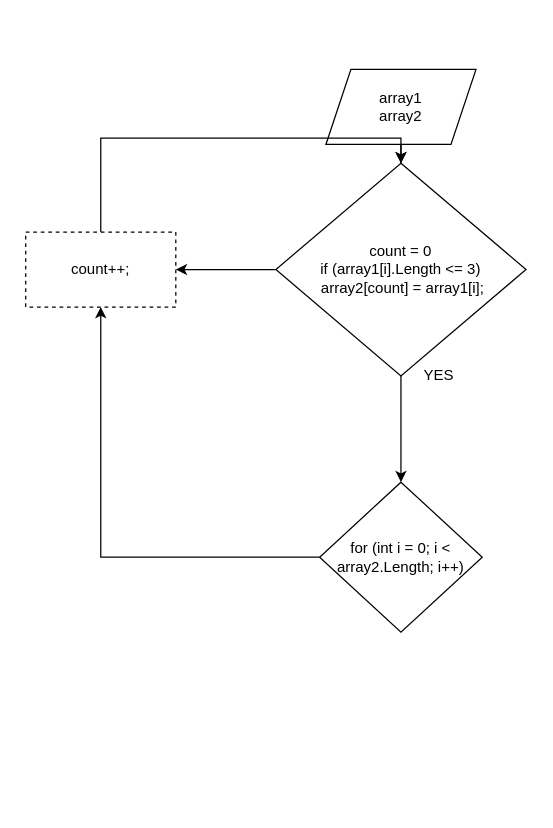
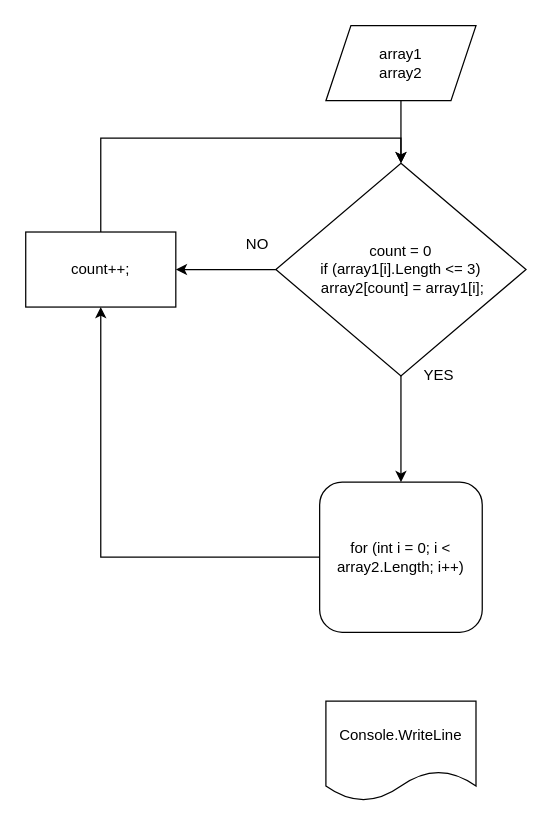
(401, 107) -> (401, 63)
none -> (257, 244)
(101, 269) -> (101, 269)
(401, 557) -> (401, 557)
none -> (401, 751)
